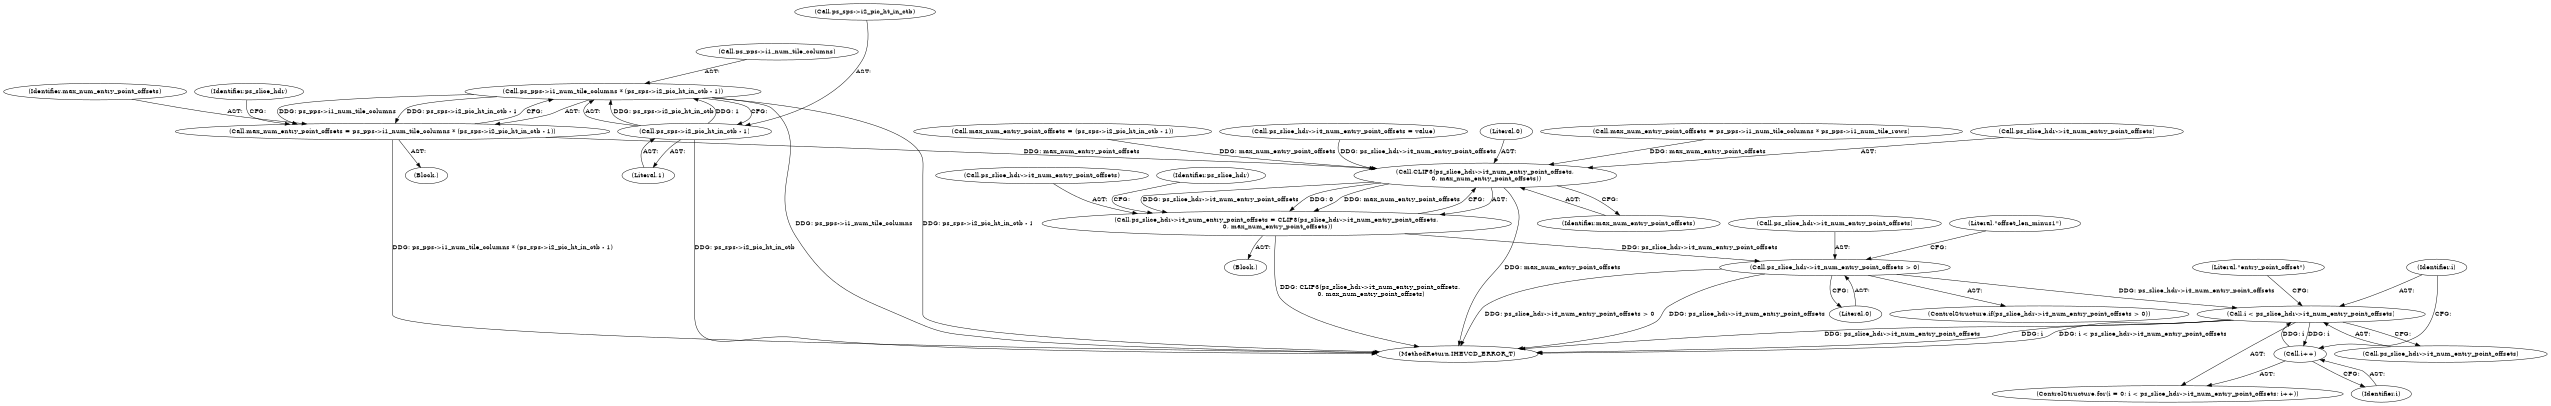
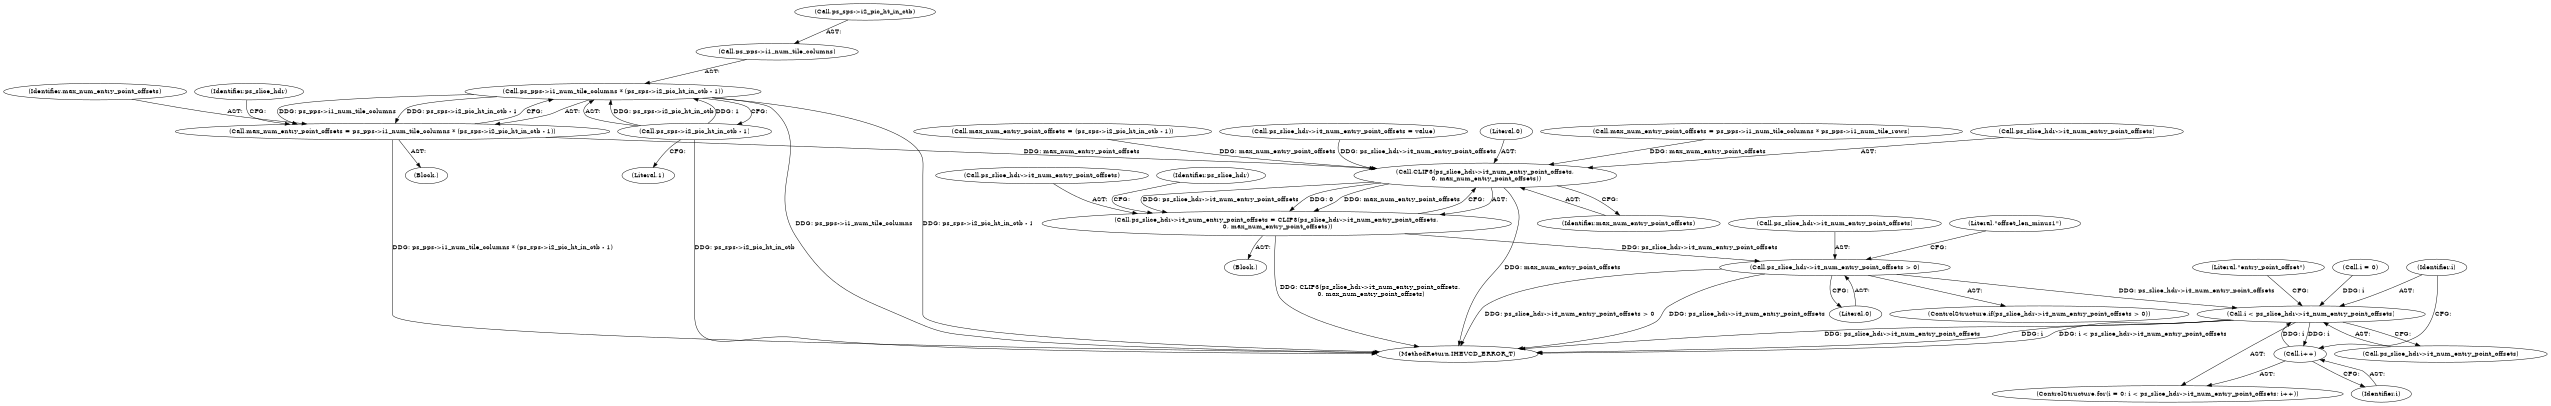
(830, 93) -> (823, 31)
(679, 151) -> (679, 151)
(641, 153) -> none
none -> (2361, 267)
